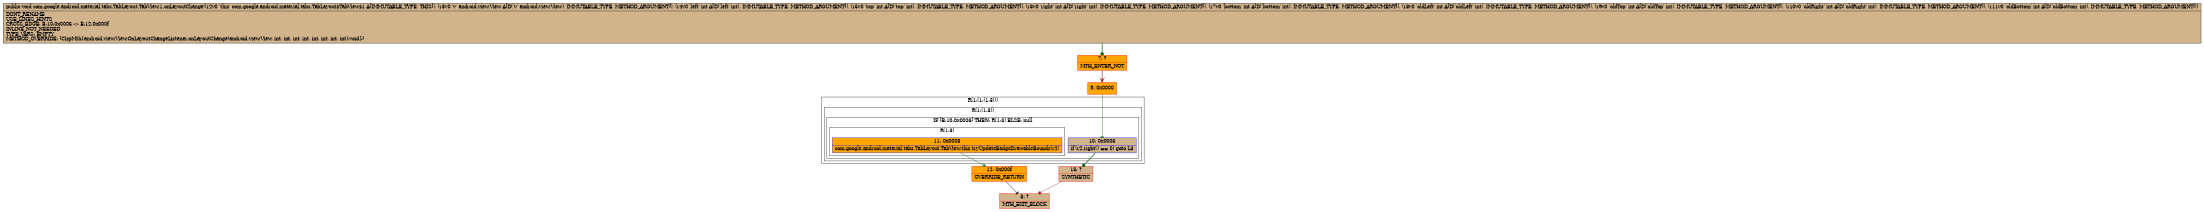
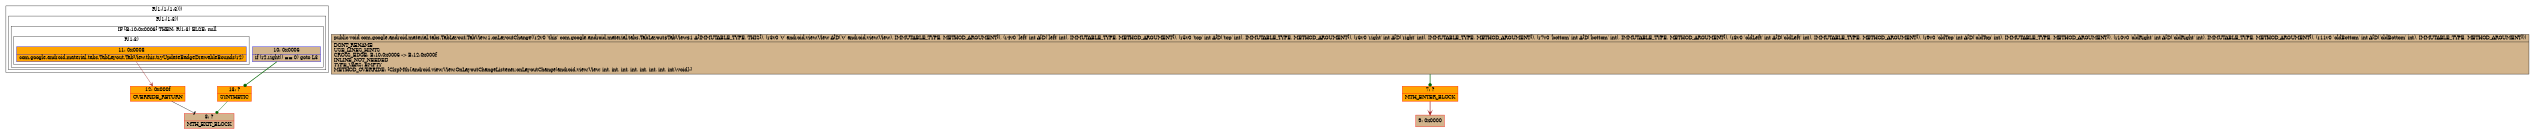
(1102, 66) -> (1430, 97)
(1102, 88) -> (1430, 121)
(1102, 115) -> none
(972, 159) -> (145, 75)
(1076, 174) -> (234, 94)
(1051, 187) -> (223, 106)
